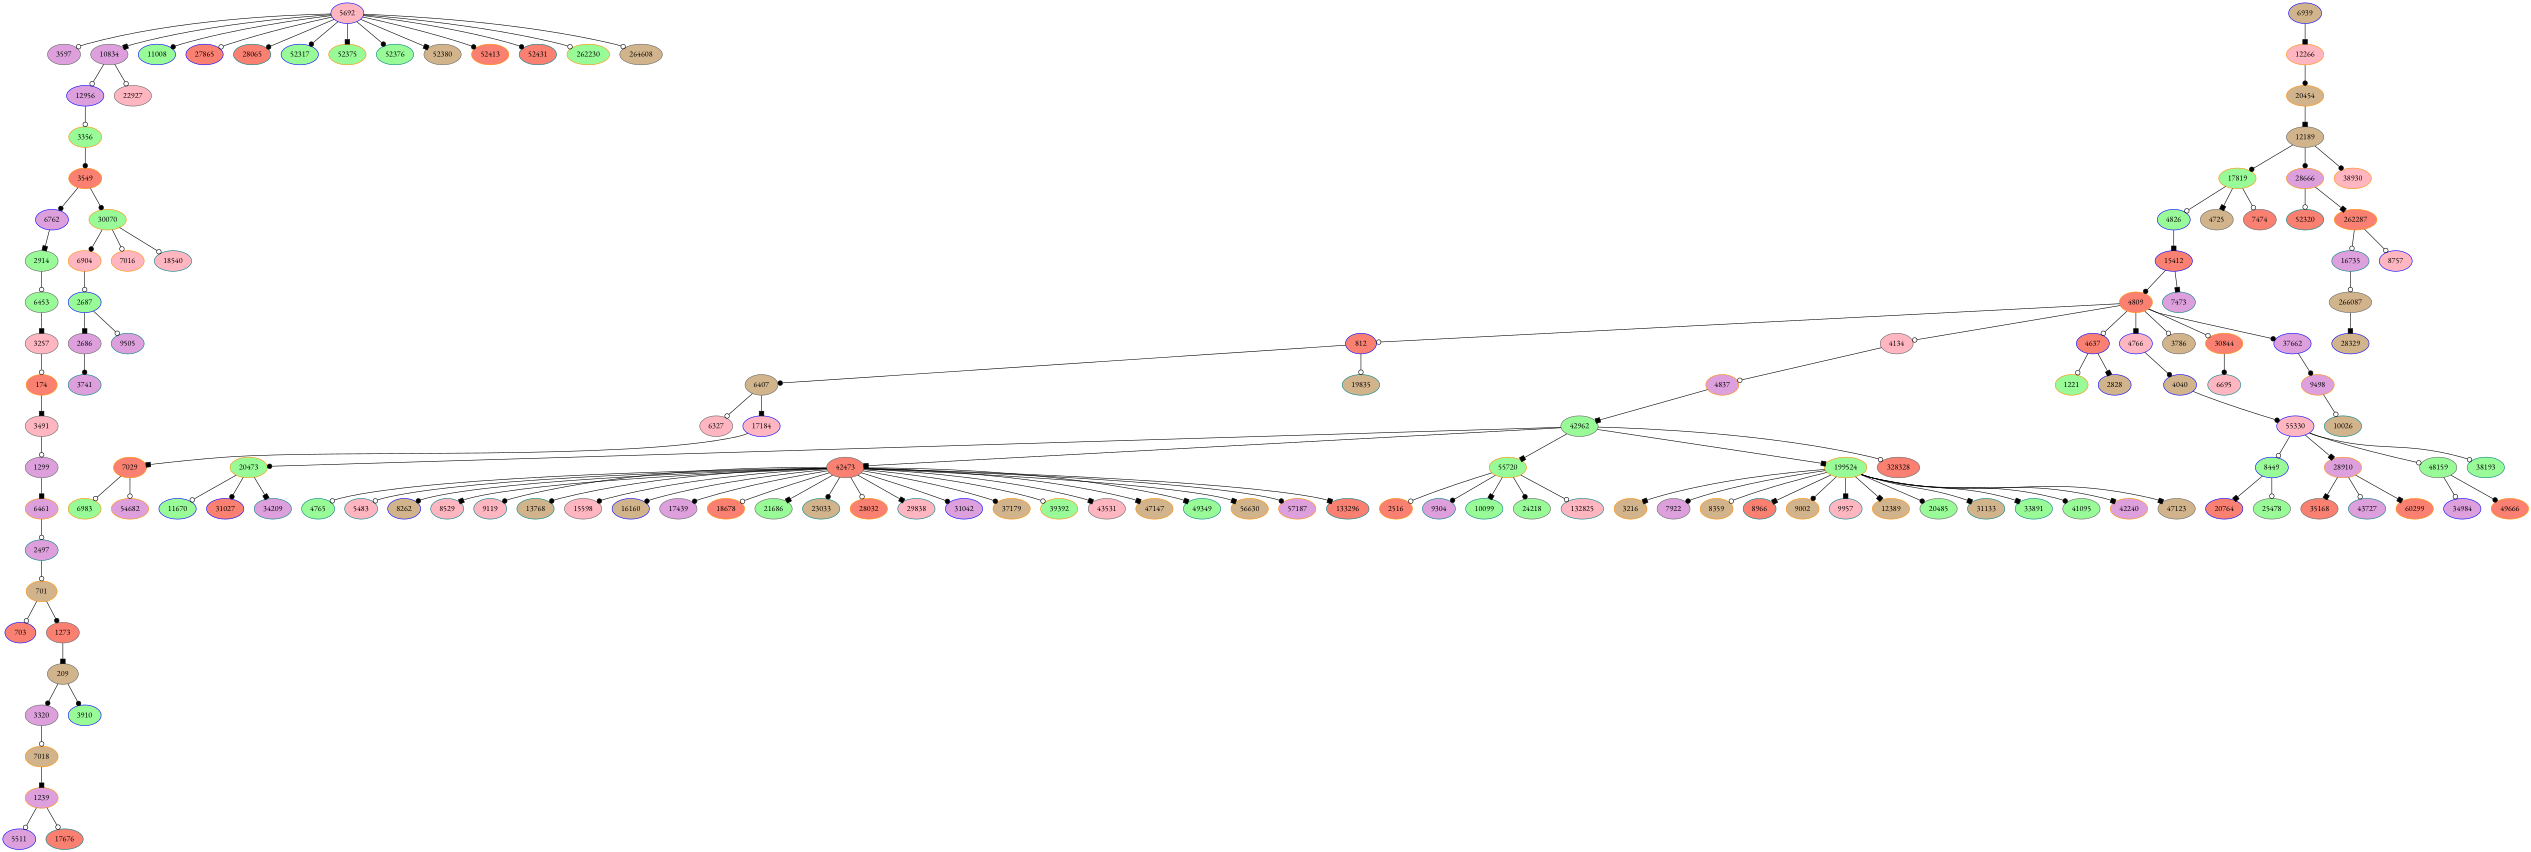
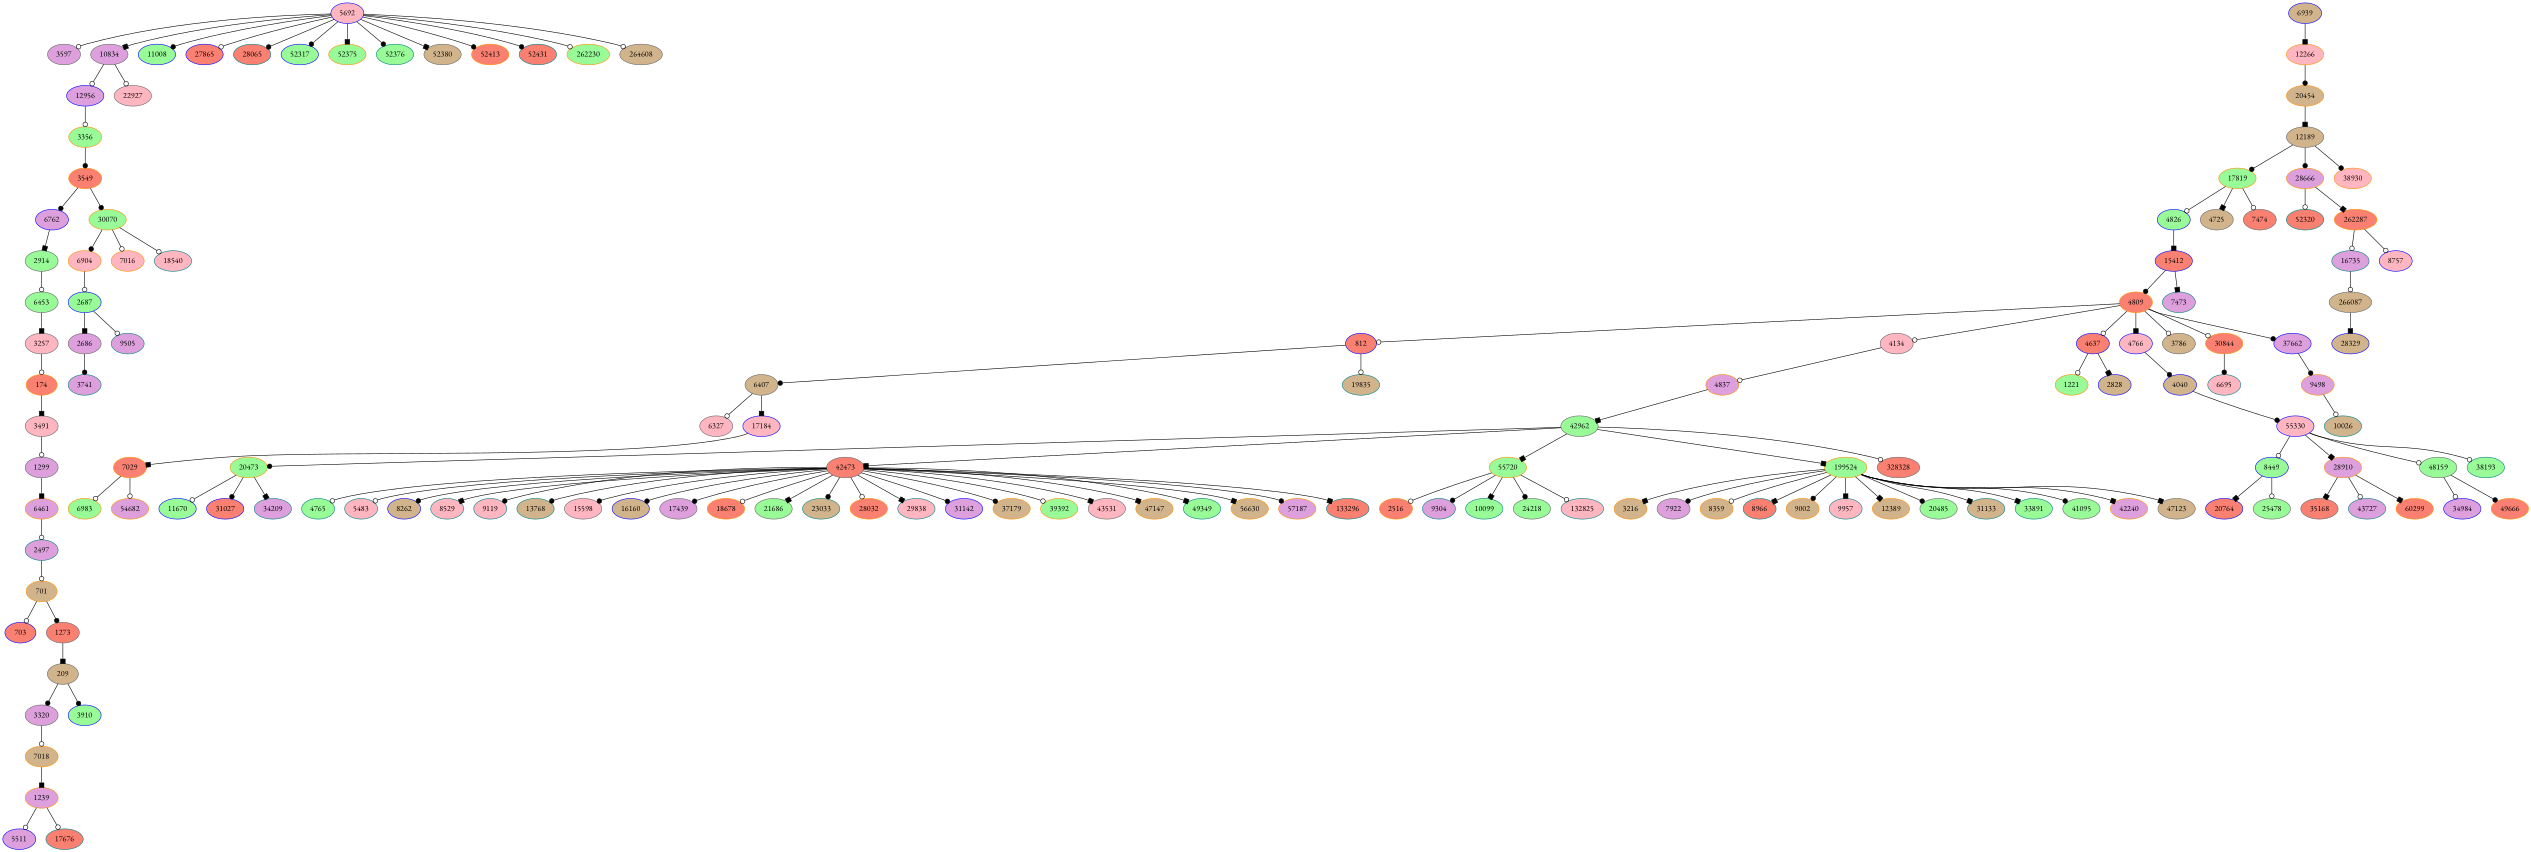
(964, 509) -> (964, 509)
